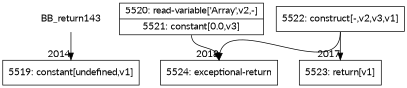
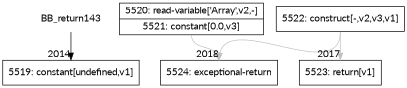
(202, 46) -> (202, 46)
(340, 46) -> (340, 46)
(283, 47) -> (283, 47)
